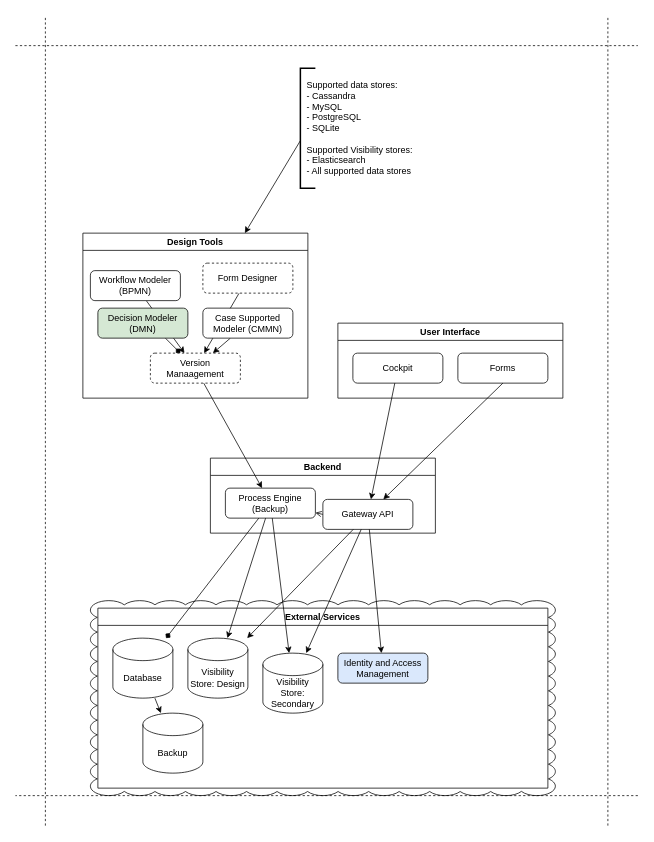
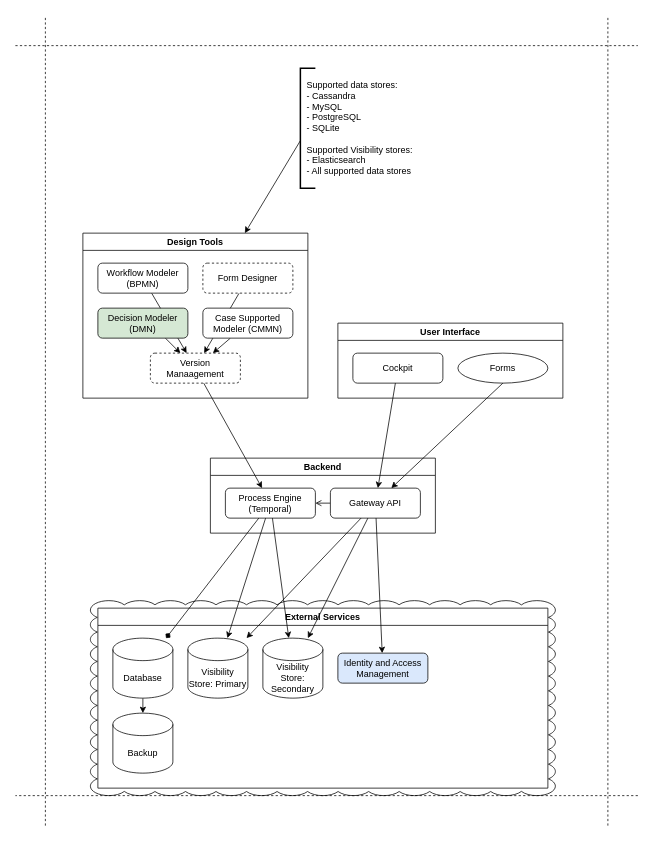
(135, 285) -> (143, 278)
(176, 348) -> (176, 348)
(503, 368) -> (503, 368)
(270, 503) -> (270, 503)
(368, 514) -> (375, 503)
(218, 678) -> (218, 678)
(293, 683) -> (293, 668)
(173, 743) -> (143, 743)
